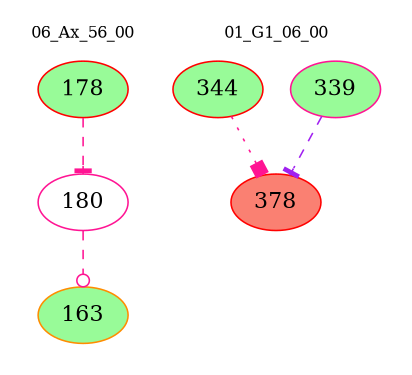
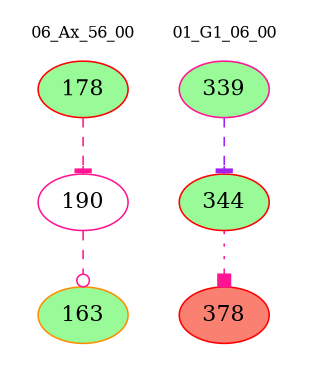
(308, 142) -> (224, 142)
(83, 202) -> (83, 202)
